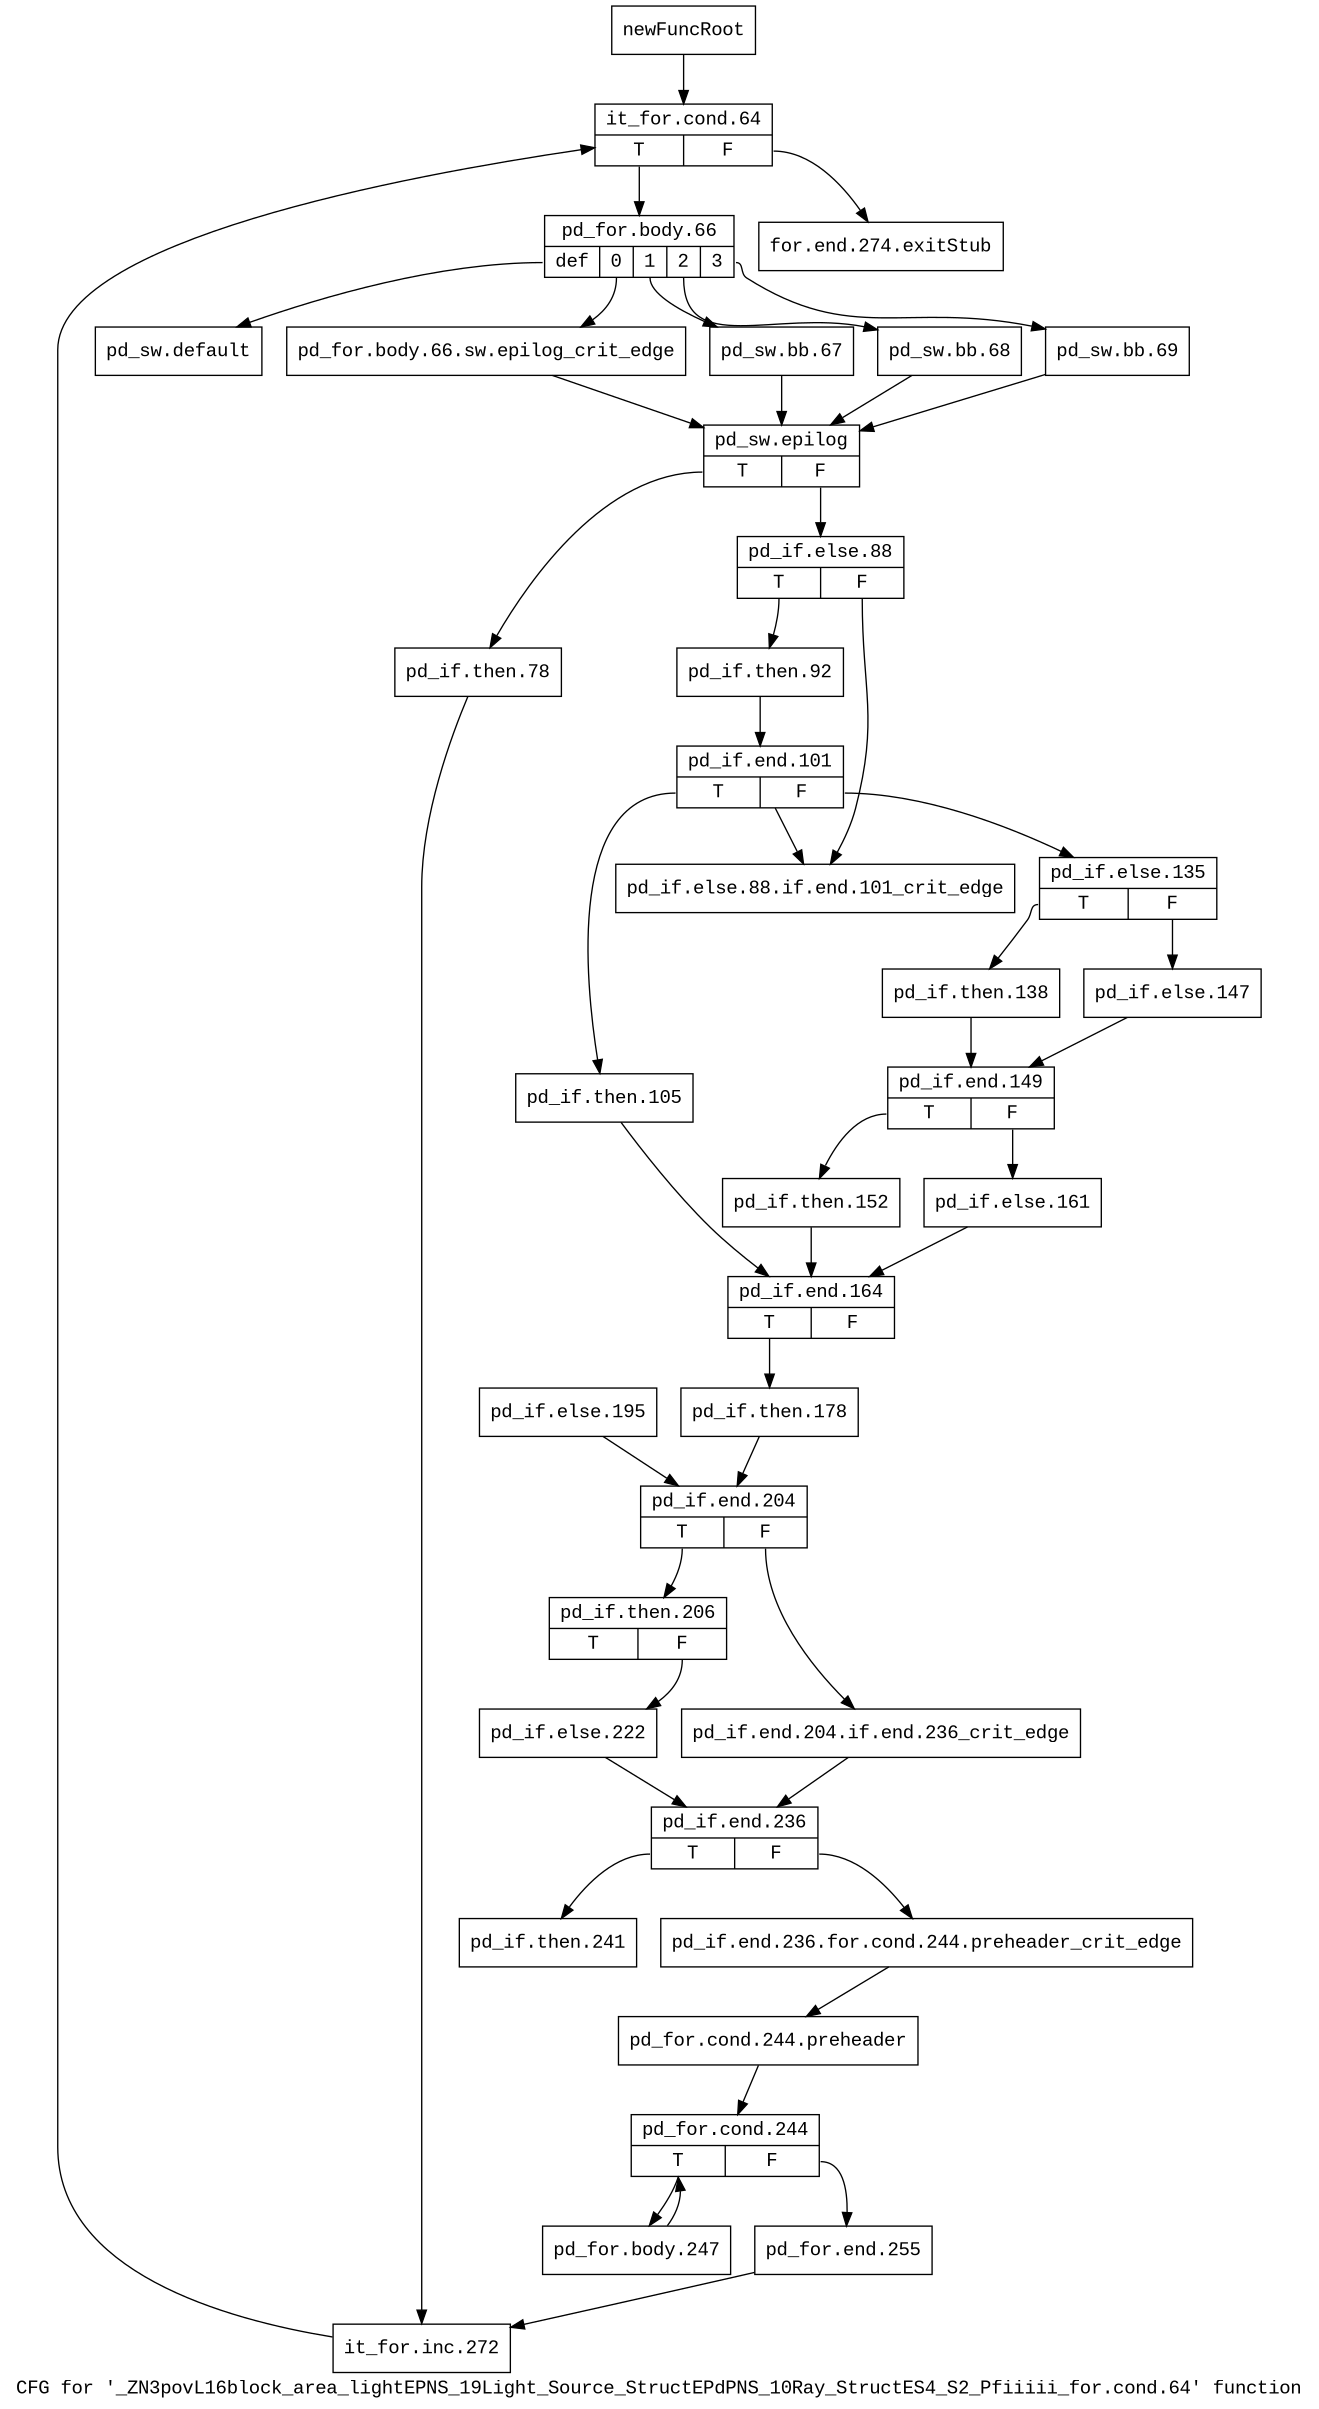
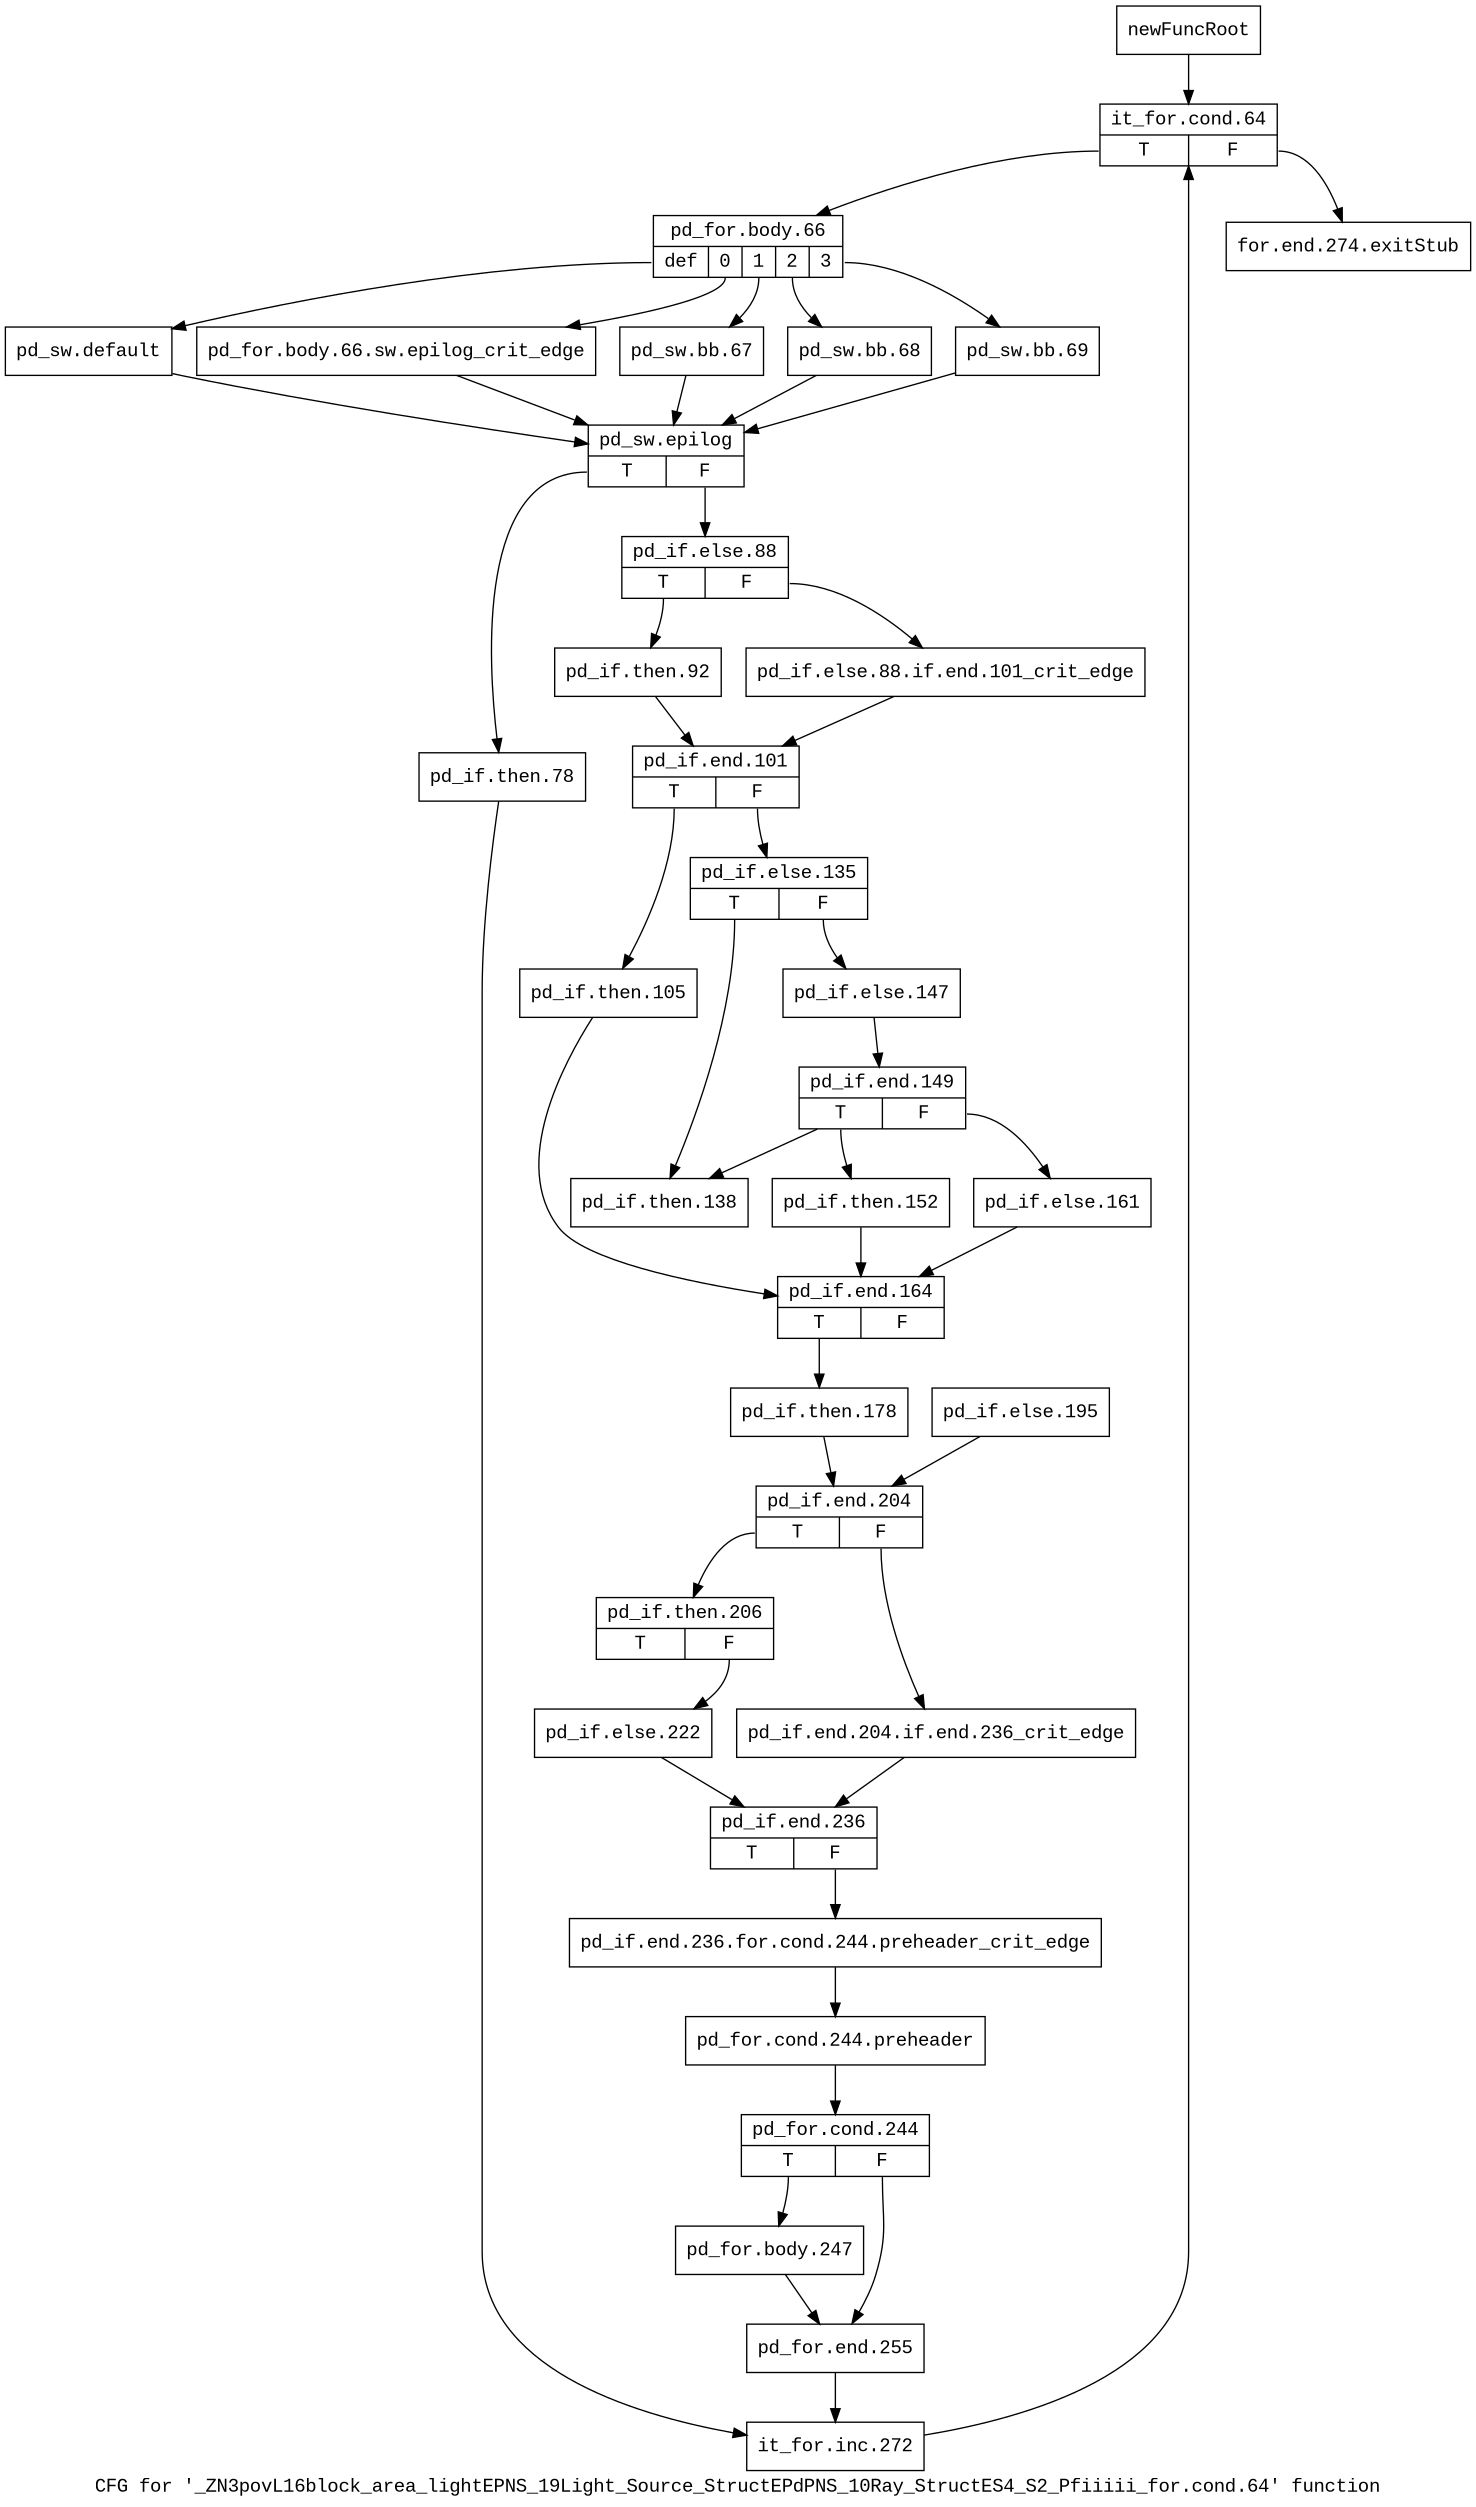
none -> (373, 411)
(786, 830) -> (844, 718)
(971, 1036) -> (770, 1151)
(548, 1943) -> none
(677, 2209) -> (799, 2294)
